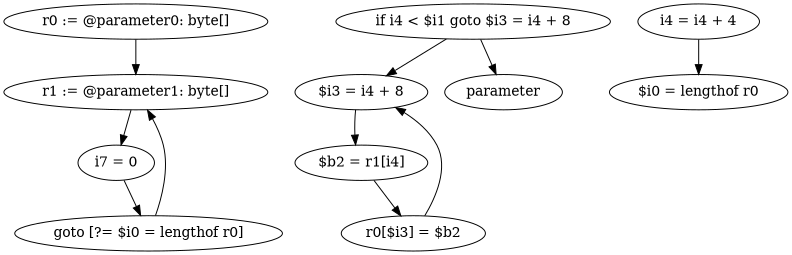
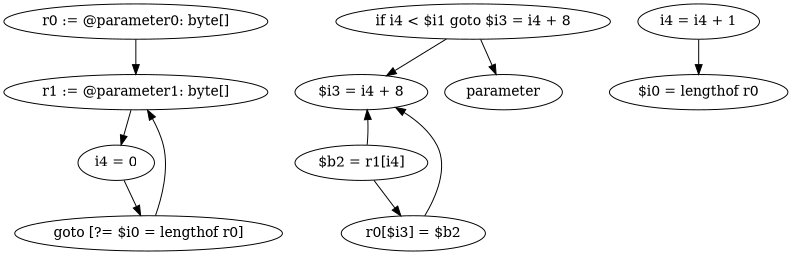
(699, 22) -> (699, 22)
(355, 122) -> (368, 132)
(116, 163) -> (116, 163)
